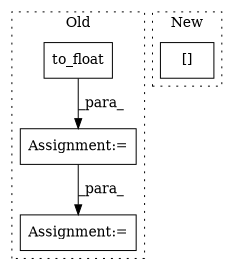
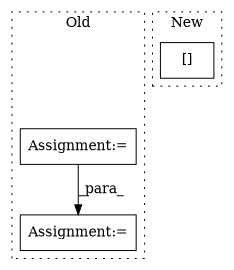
(78, 60) -> none
